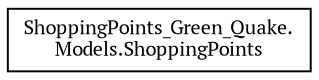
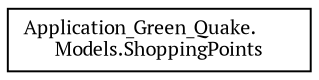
(159, 40) -> (159, 40)
